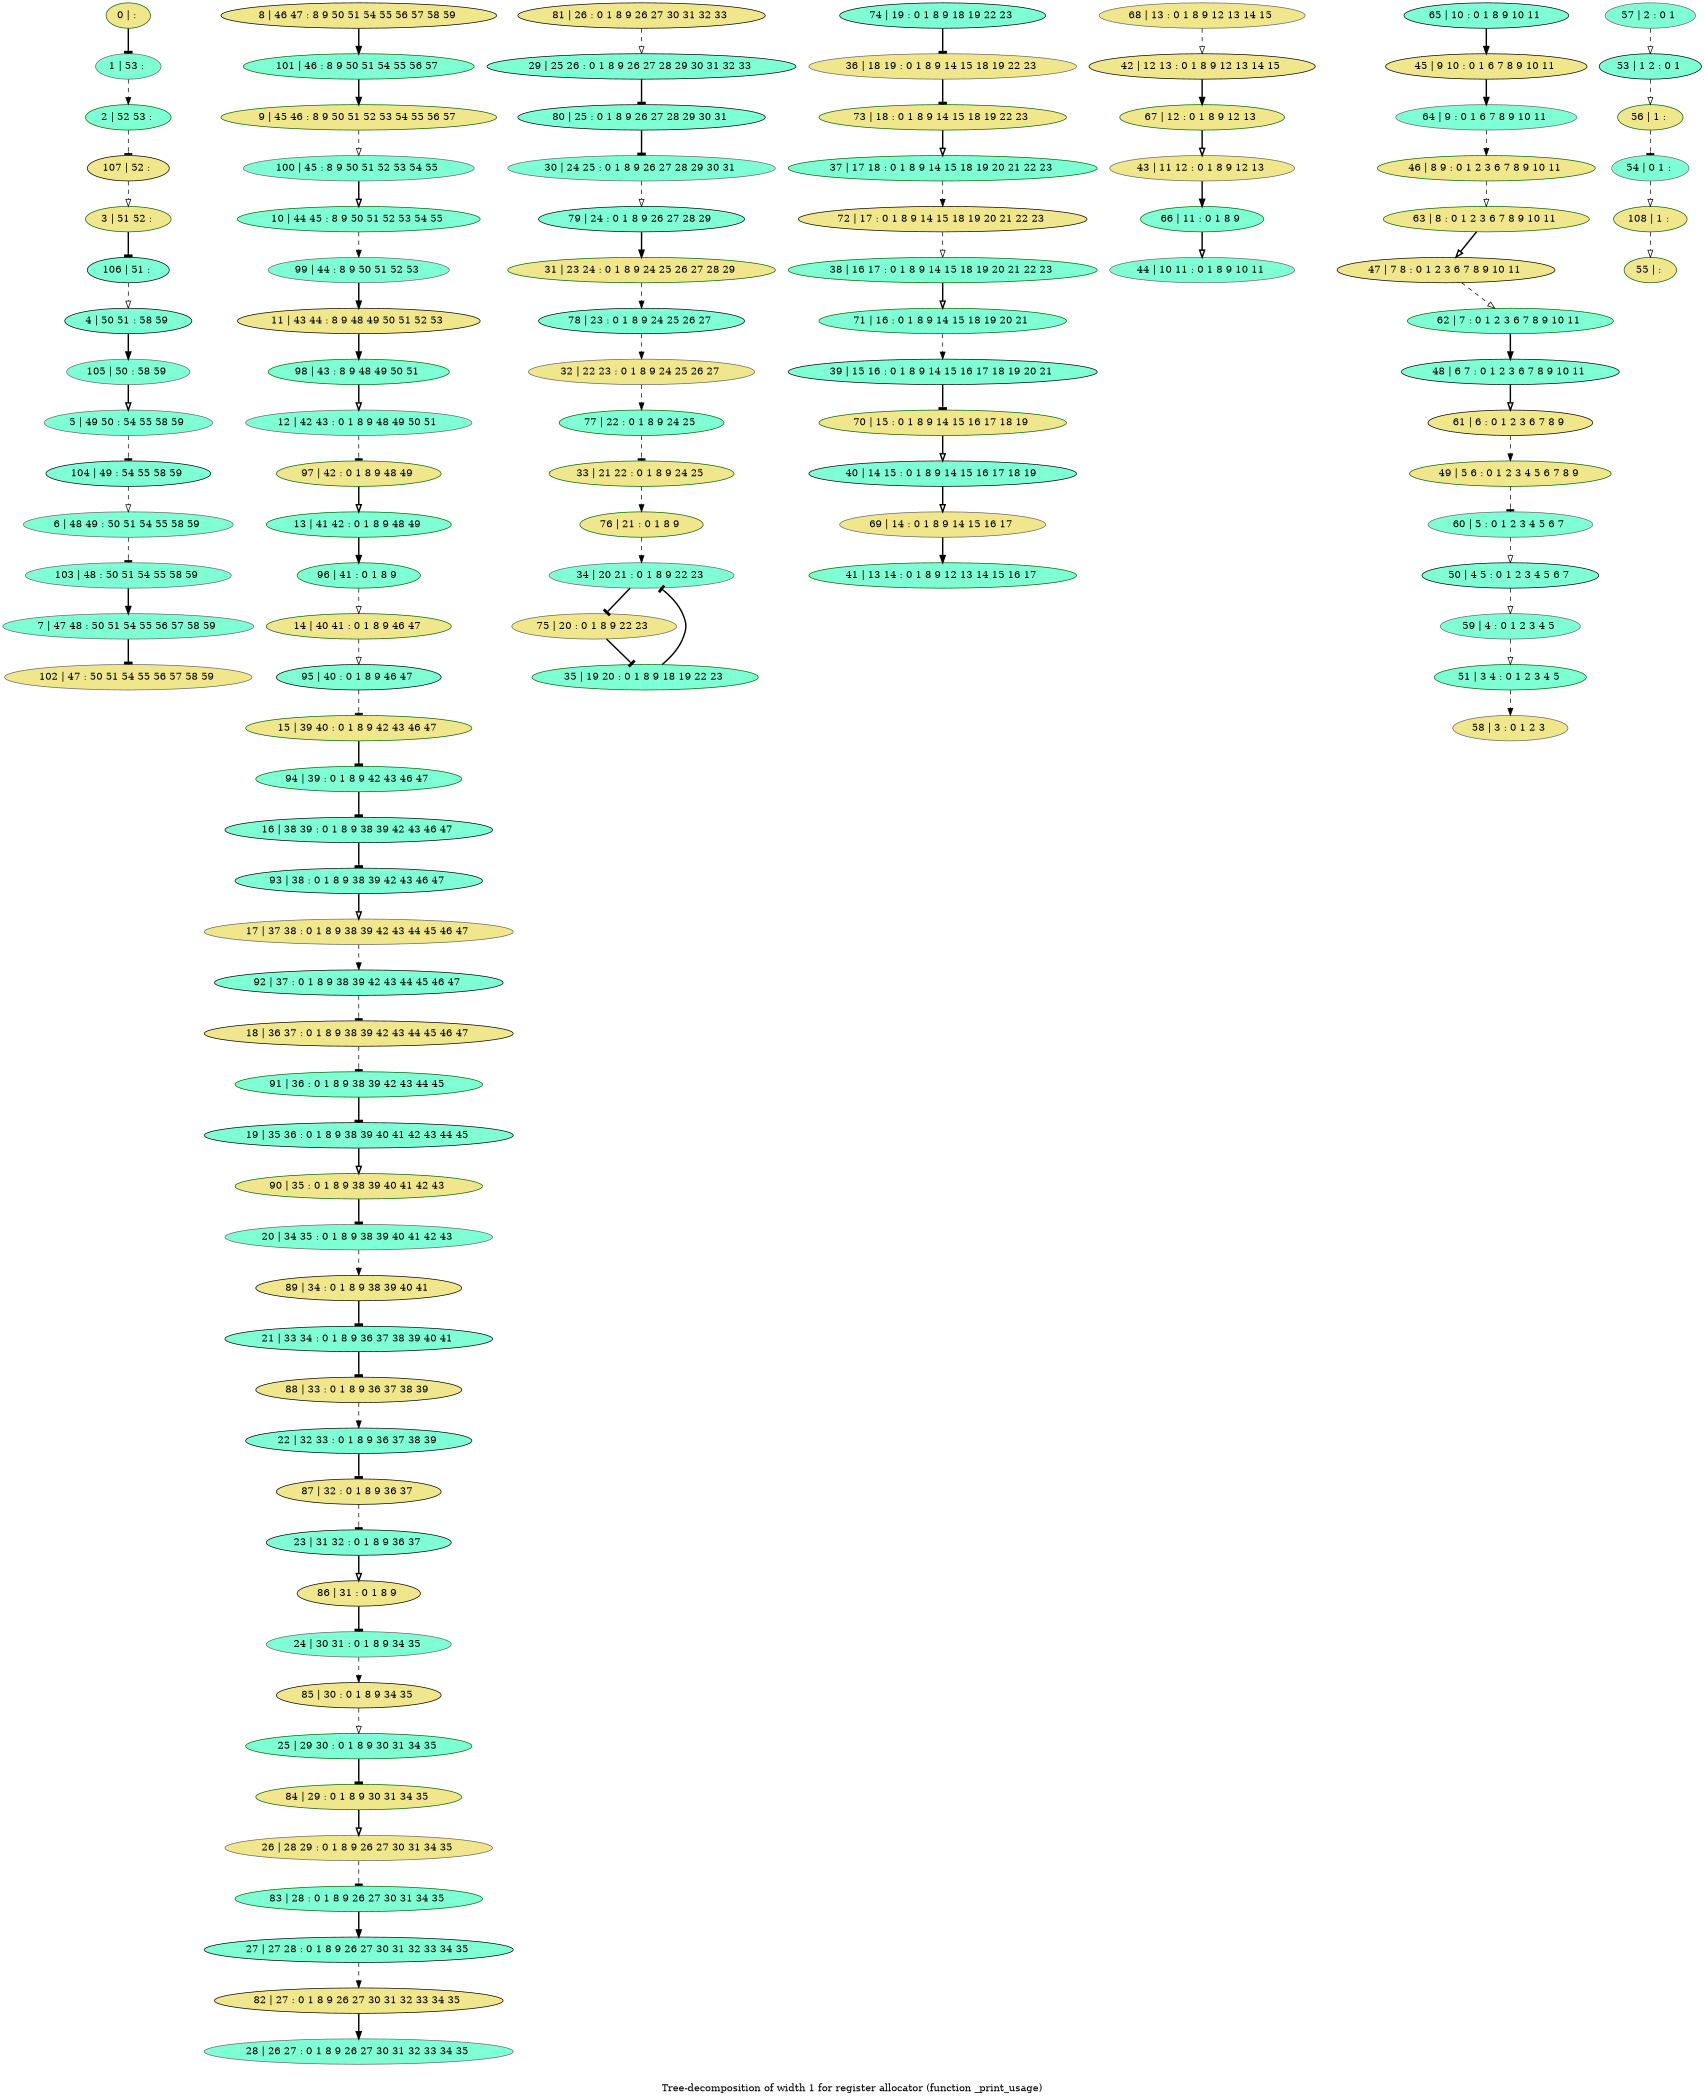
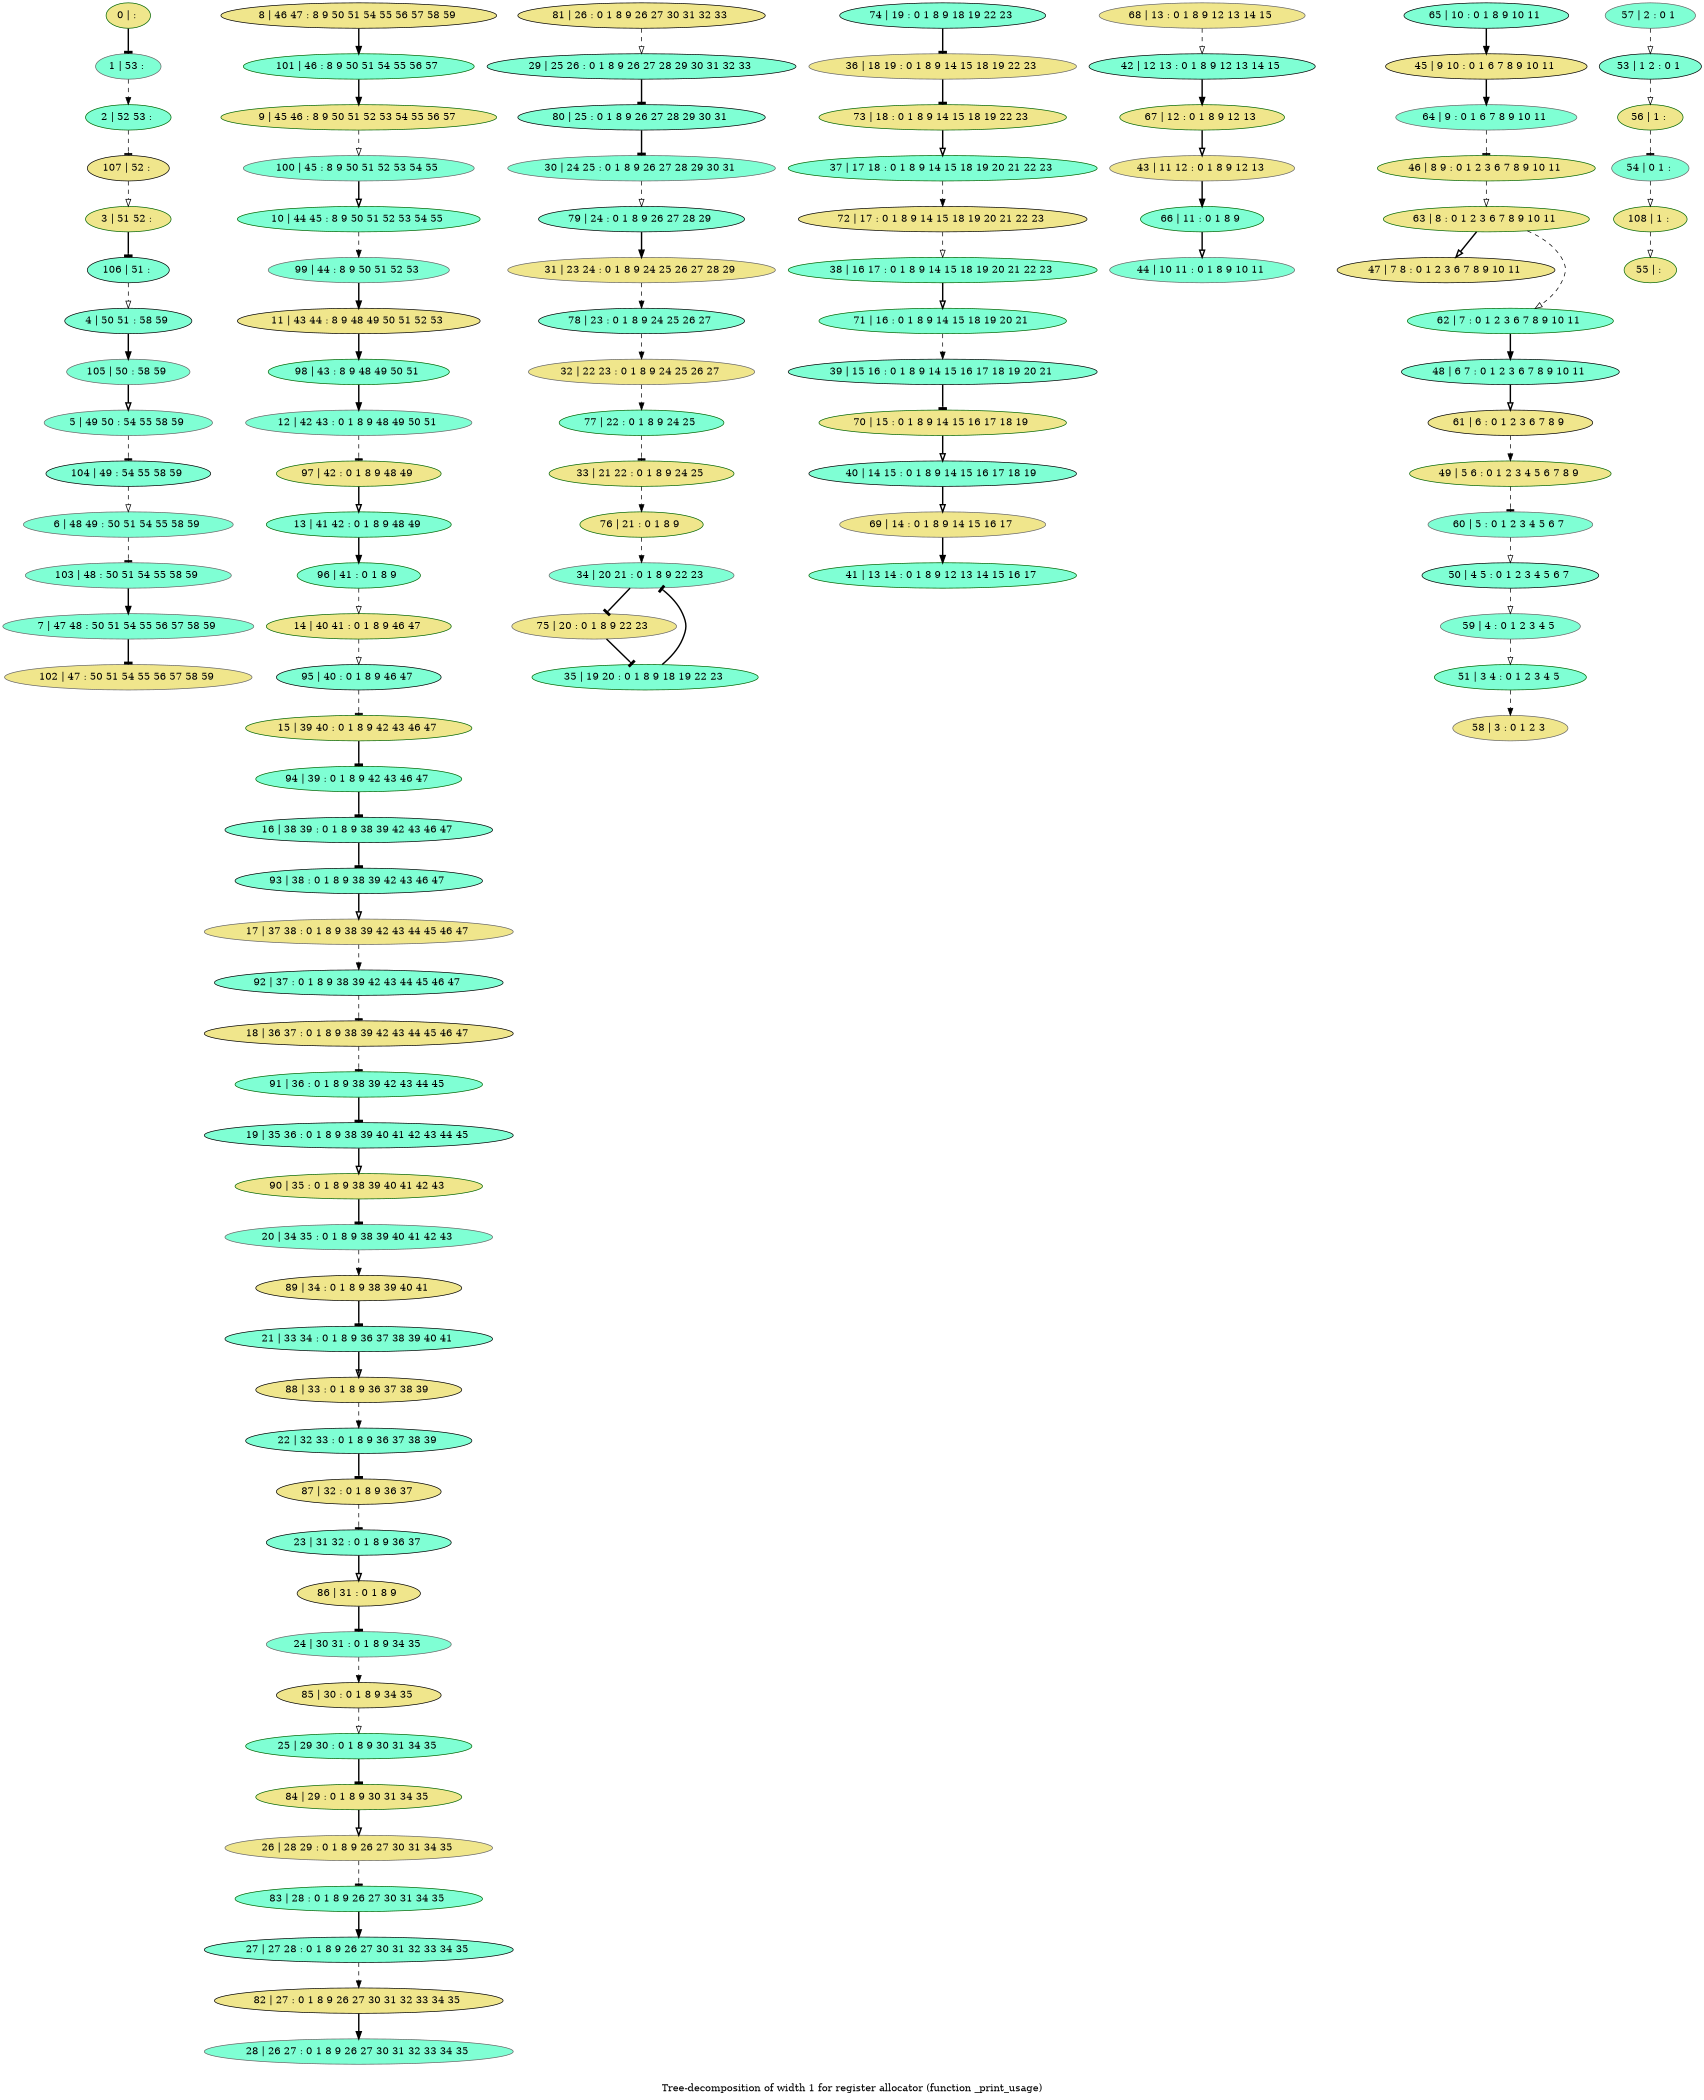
(1202, 66) -> (1202, 66)
(1486, 141) -> (1486, 141)
(642, 270) -> (642, 270)
(1475, 293) -> (1564, 263)
(359, 394) -> (359, 394)
(359, 1363) -> (359, 1363)
